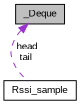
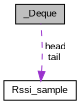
(12, 57) -> (42, 47)
